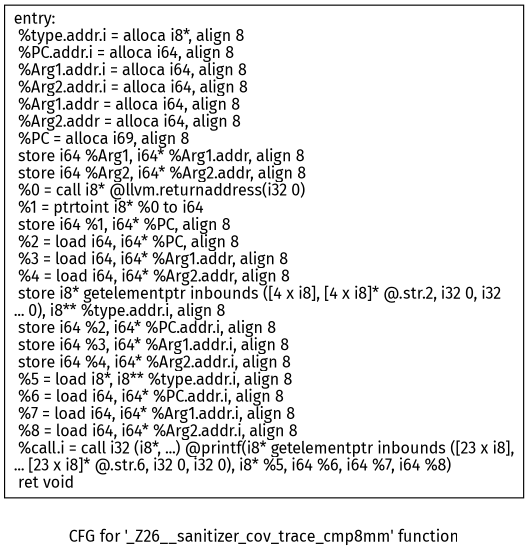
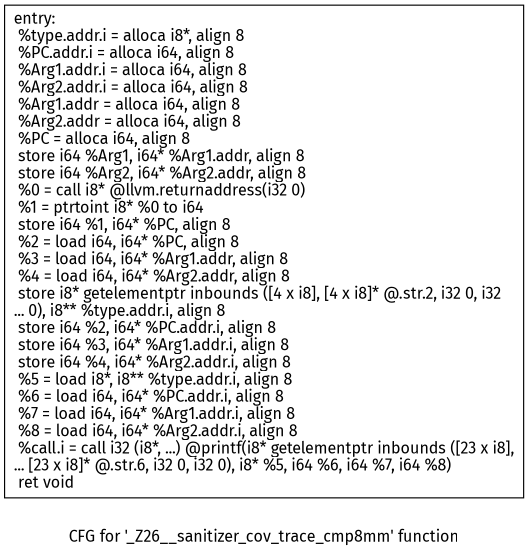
(102, 139) -> (102, 139)
